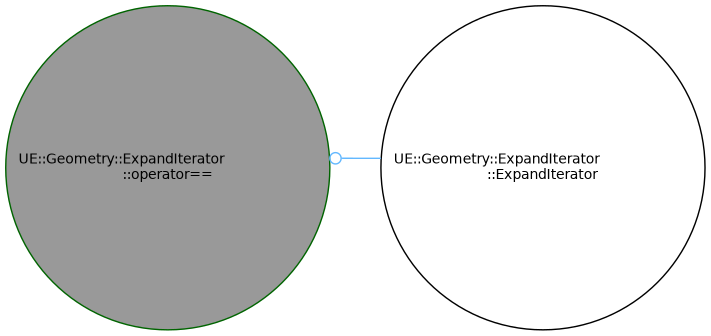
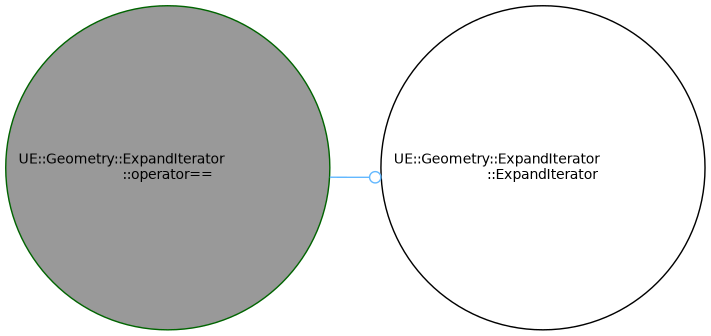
(361, 158) -> (350, 177)
